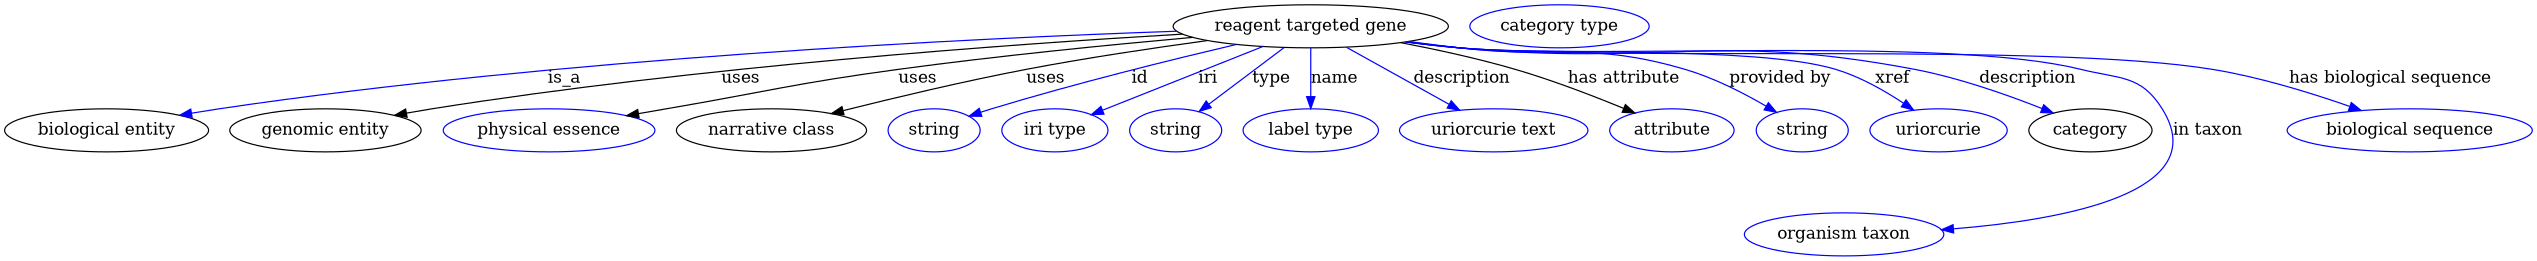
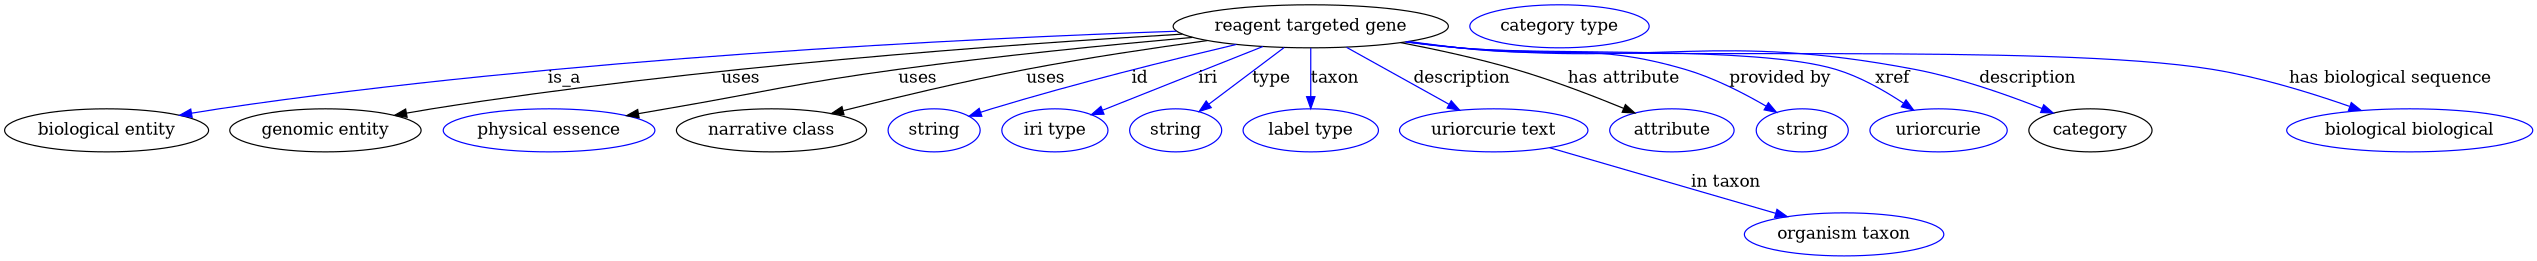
(2064, 67) -> (1663, 181)
(1335, 78) -> (1335, 78)
(2410, 130) -> (2410, 130)
